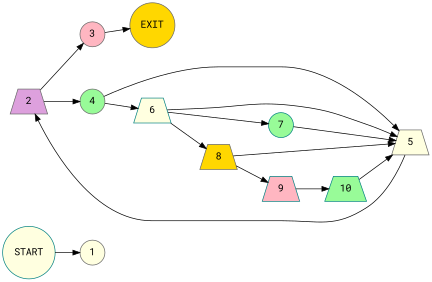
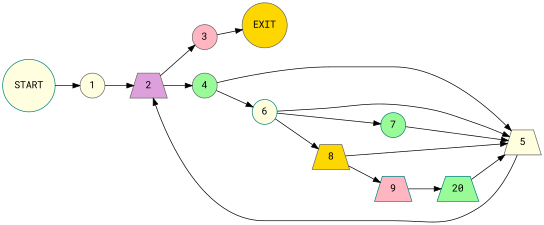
none -> (116, 86)
(152, 111) -> (265, 112)
(346, 189) -> (458, 189)
